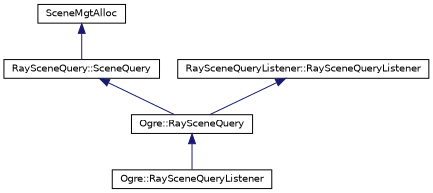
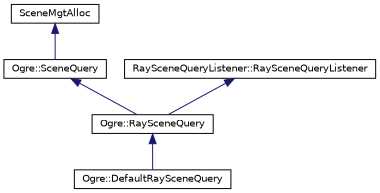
(82, 69) -> (55, 69)
(192, 179) -> (153, 179)
